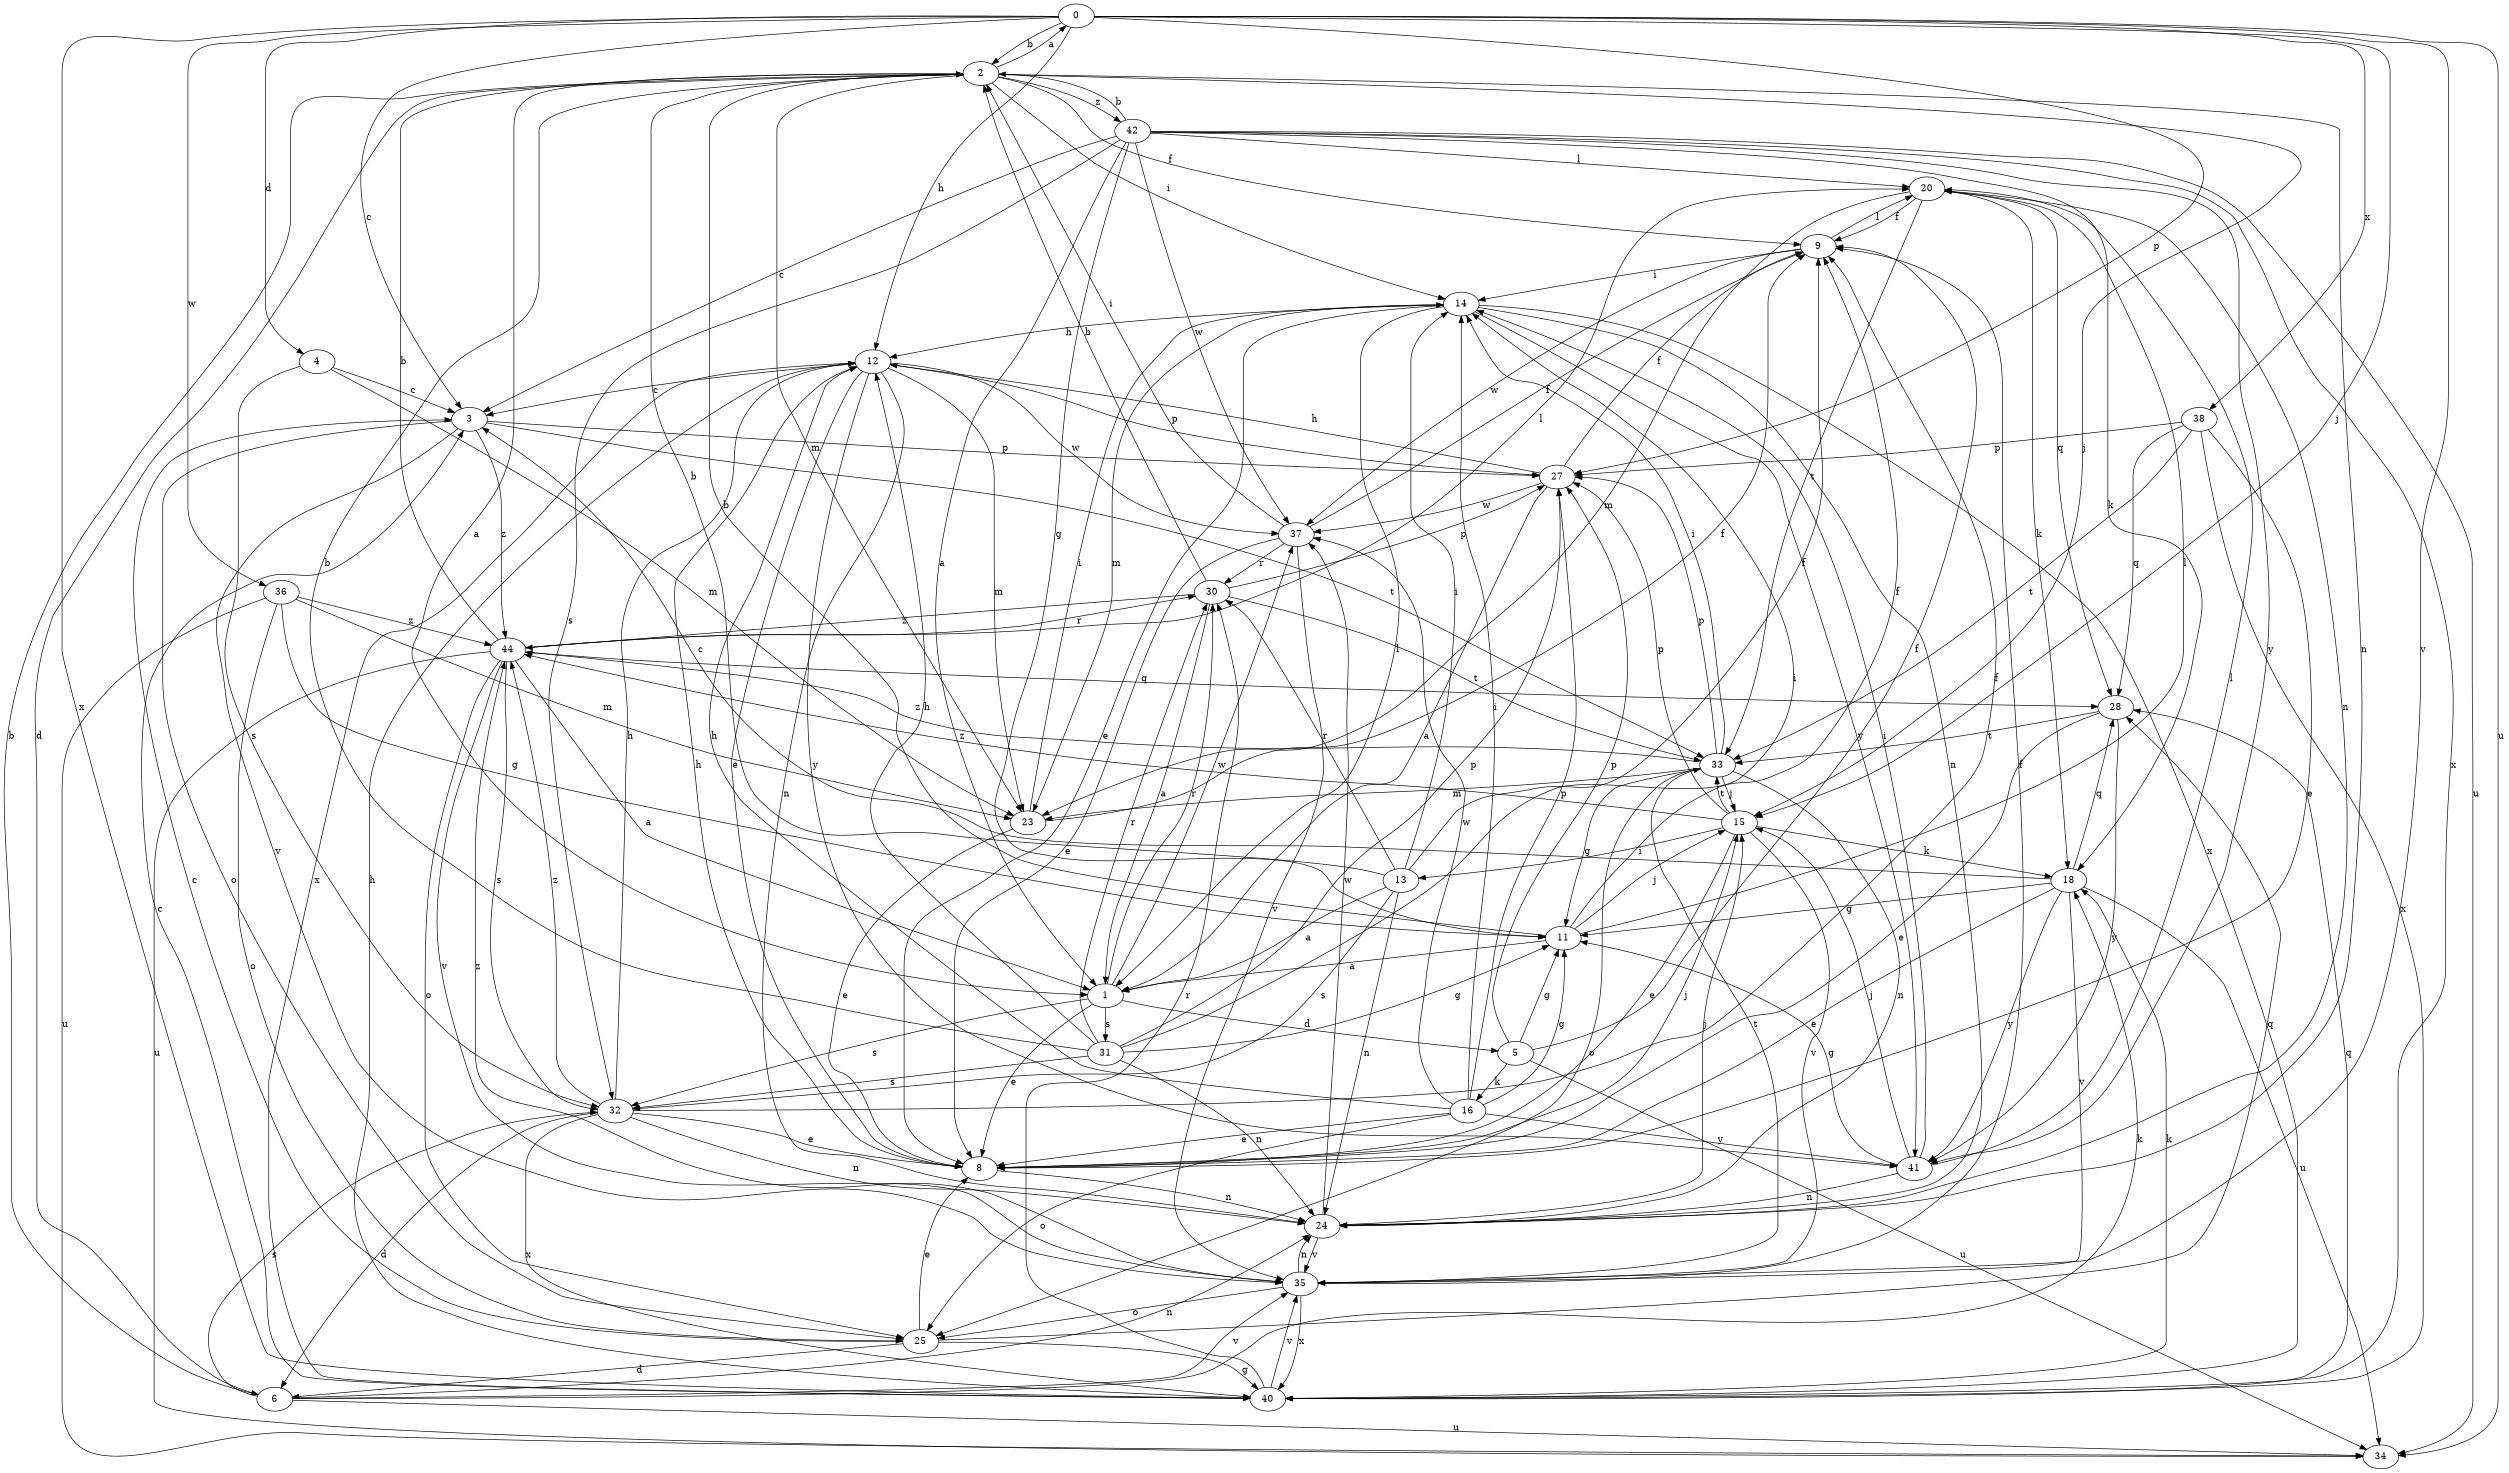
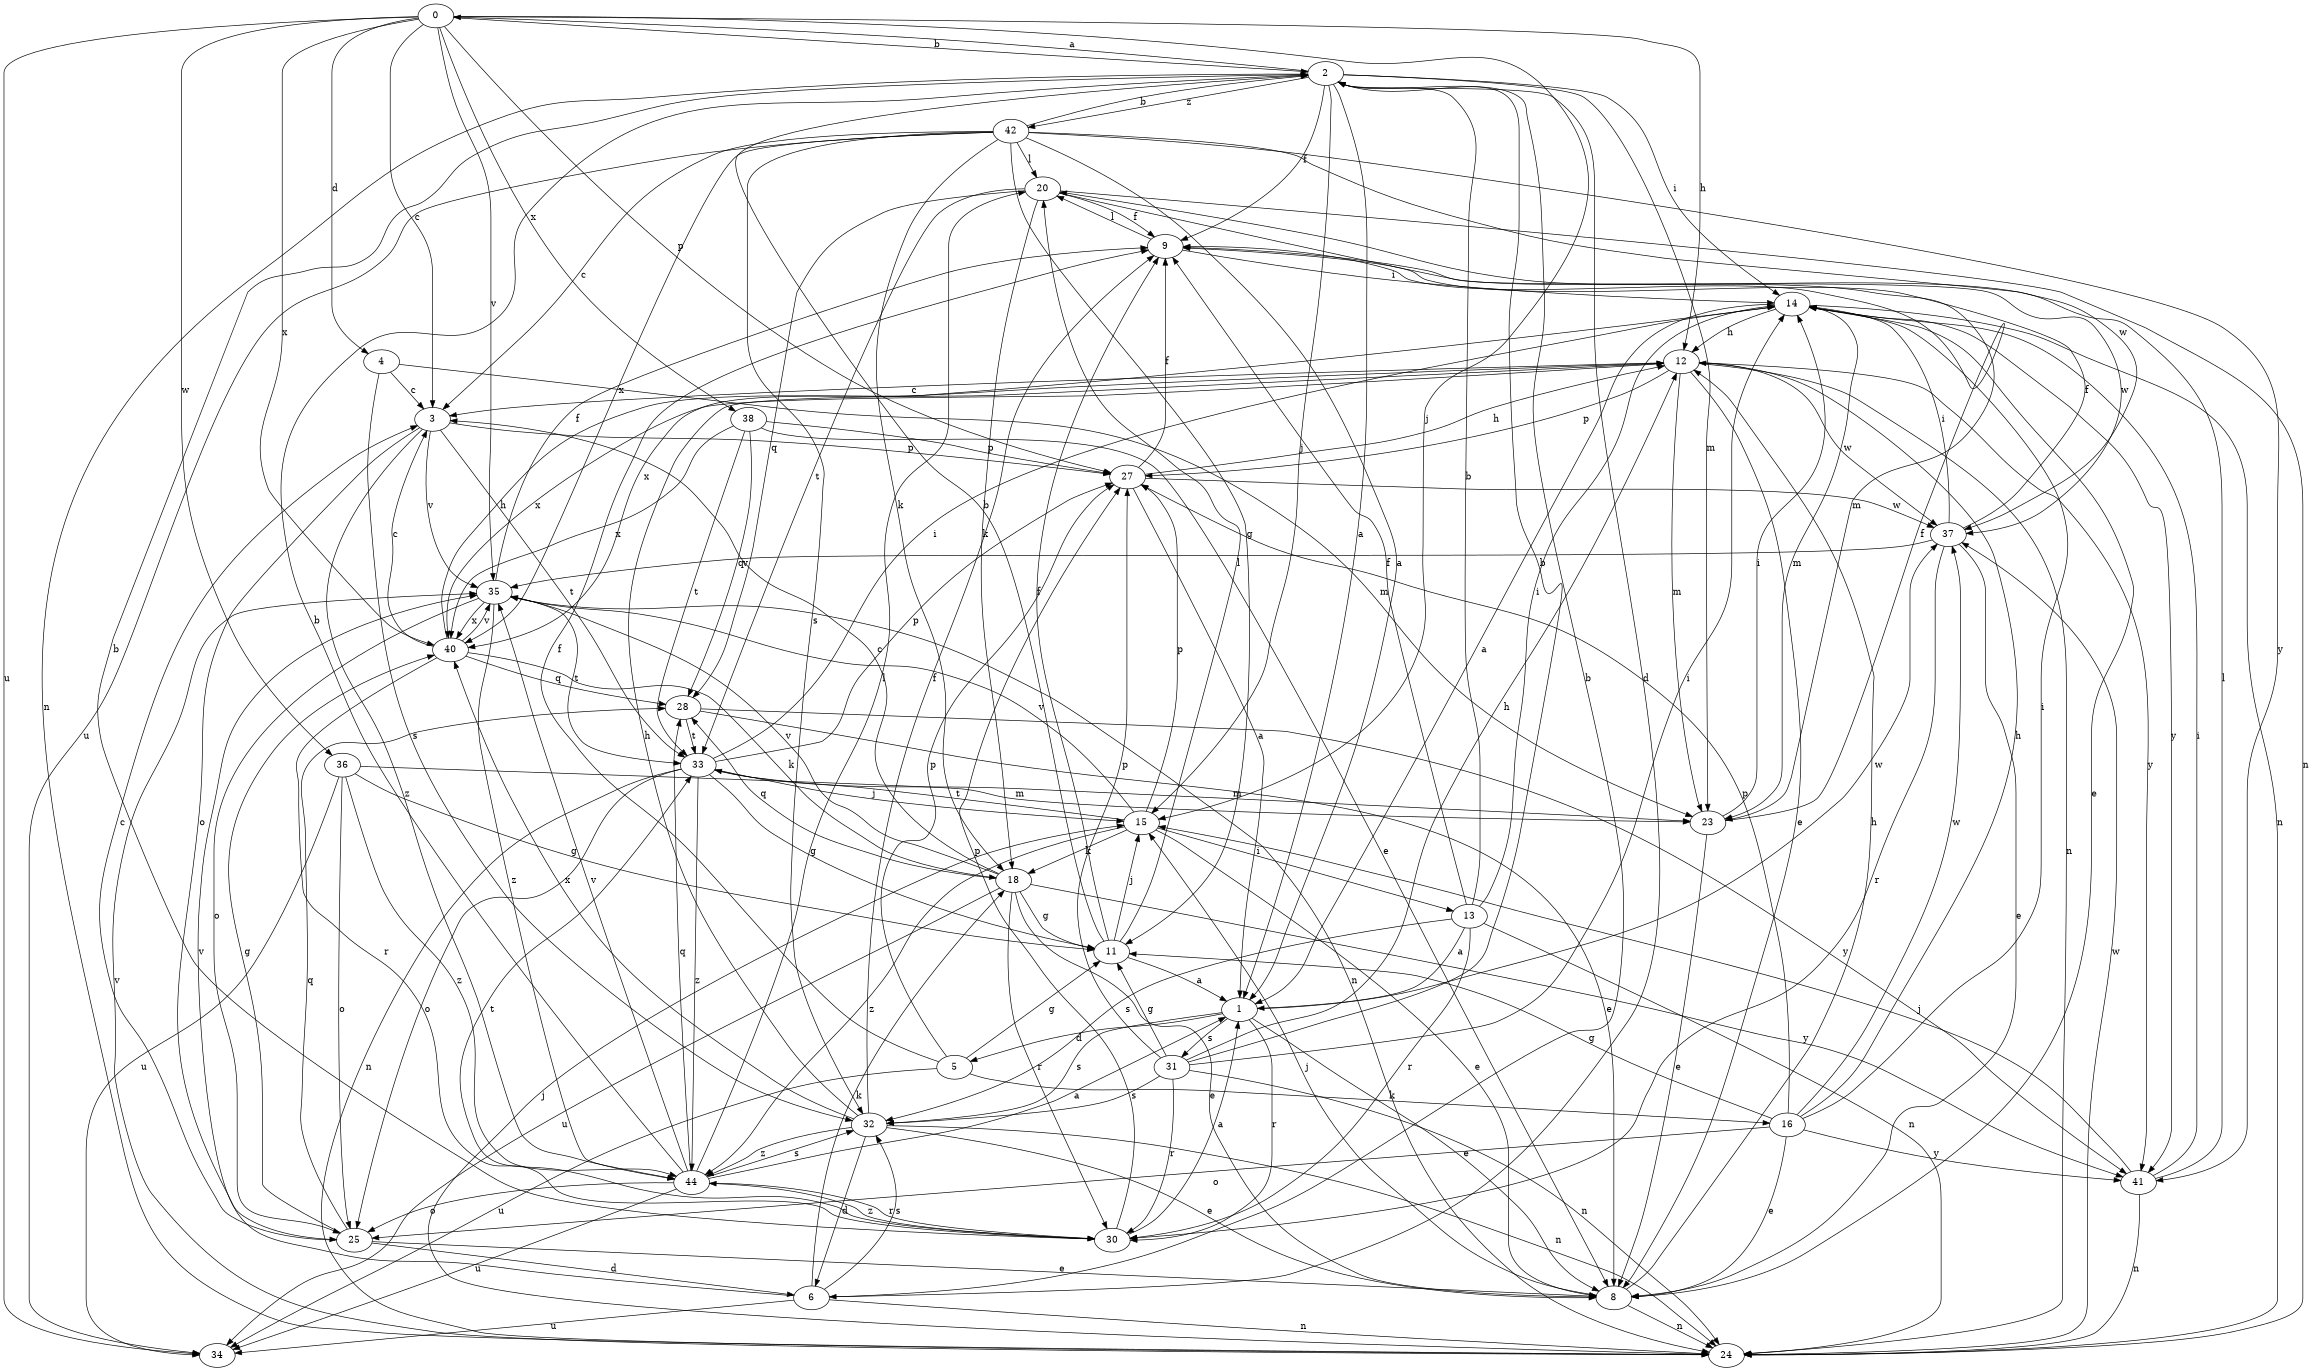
(1122, 337) -> (1927, 382)
(1398, 650) -> (1484, 650)
(1790, 1015) -> none
none -> (1031, 1064)
